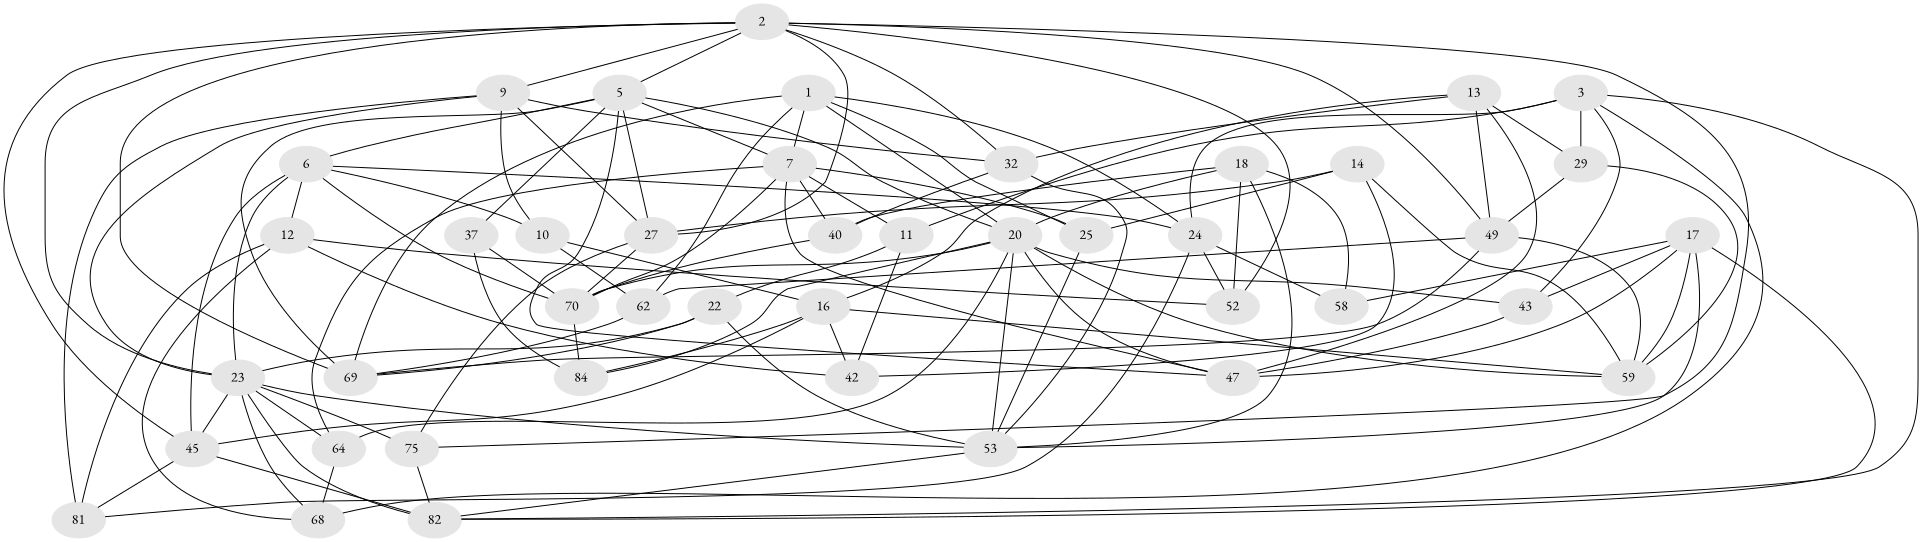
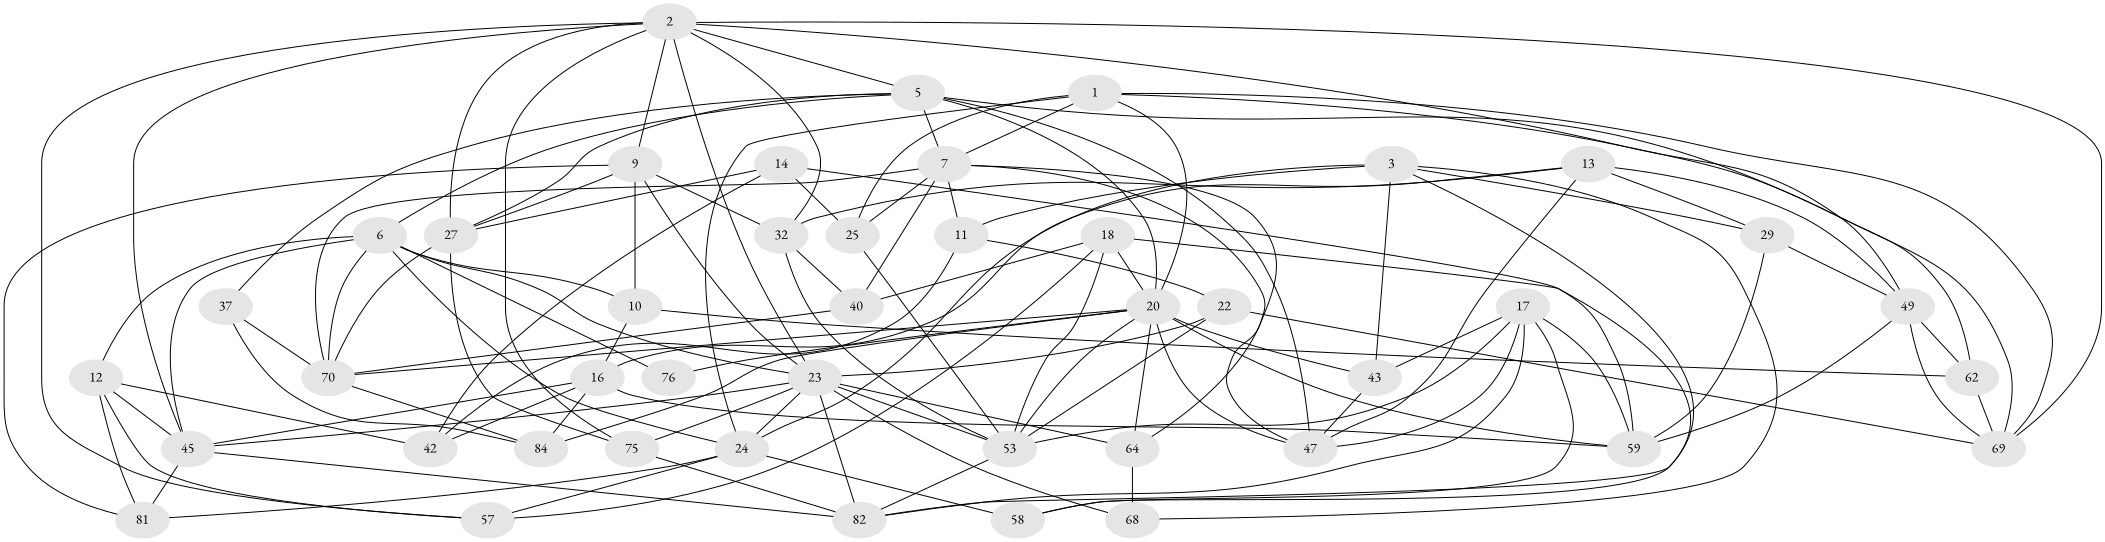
(1233, 307) -> (488, 520)
none -> (669, 378)
(146, 400) -> (142, 413)
none -> (783, 409)
